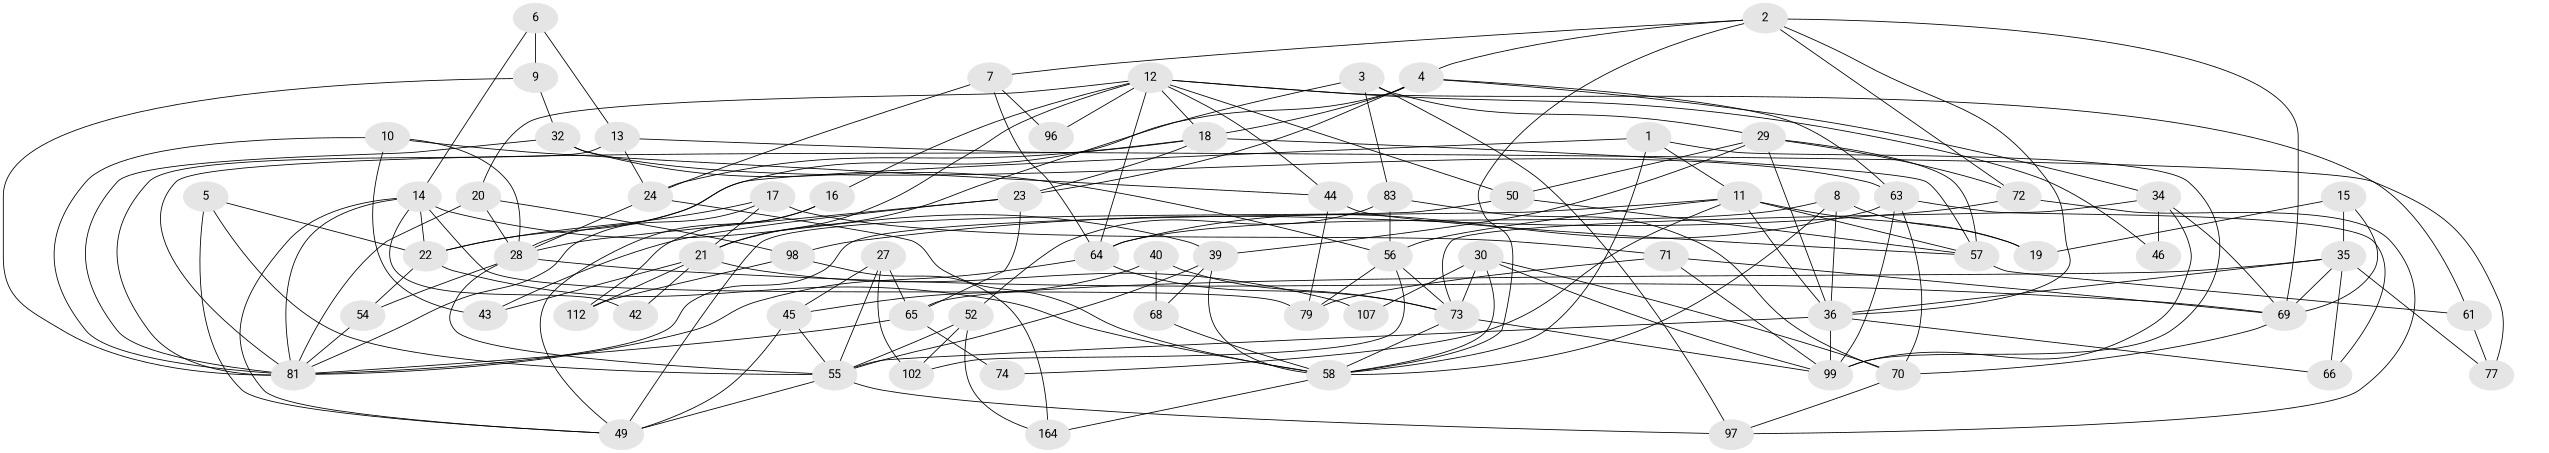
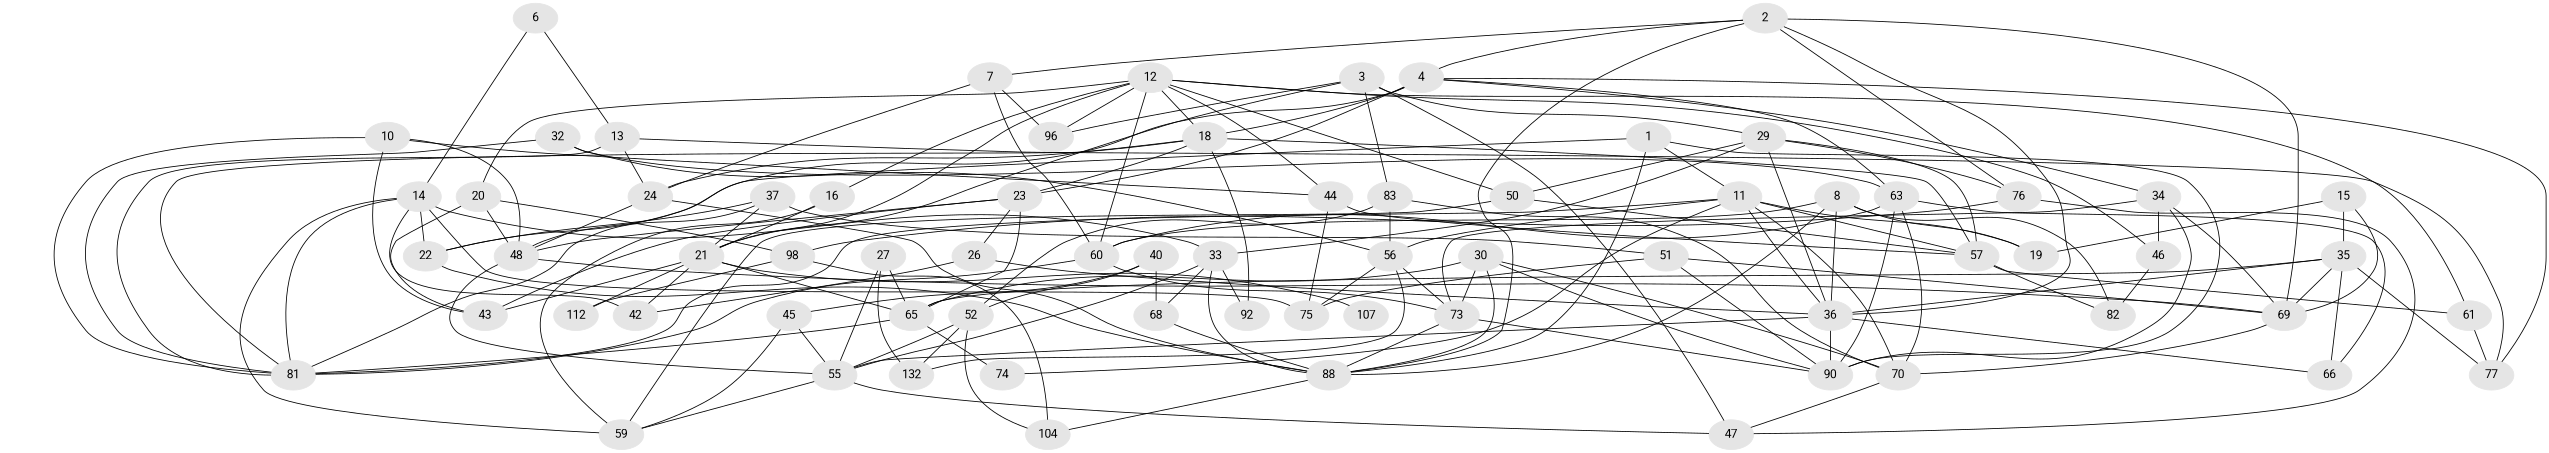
(536, 78) -> none
none -> (2094, 97)
none -> (1193, 108)
(206, 197) -> none
(773, 197) -> (773, 197)
(2019, 197) -> (2019, 197)
(655, 254) -> (767, 227)
(516, 256) -> (516, 256)
none -> (974, 256)
(1097, 256) -> (1097, 256)
(1216, 256) -> (1216, 256)
(1666, 256) -> (1666, 256)
(362, 264) -> (399, 239)
none -> (1843, 281)
(836, 286) -> none
(1304, 290) -> (1064, 287)
(1413, 291) -> (1194, 278)
none -> (849, 298)
(363, 316) -> none
none -> (1247, 316)
(1307, 316) -> (1307, 316)
none -> (2113, 316)
(912, 375) -> (912, 375)
(1329, 375) -> (1329, 375)
(1830, 375) -> (1830, 375)
(621, 435) -> (621, 435)
(1048, 435) -> (1048, 435)
(1731, 435) -> (1731, 435)
